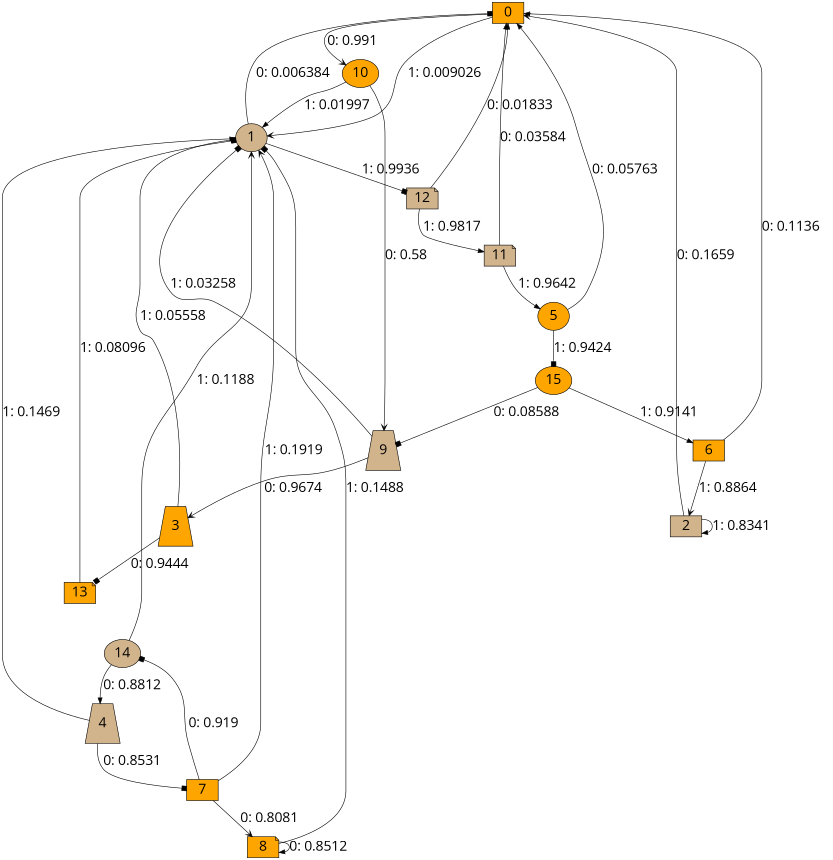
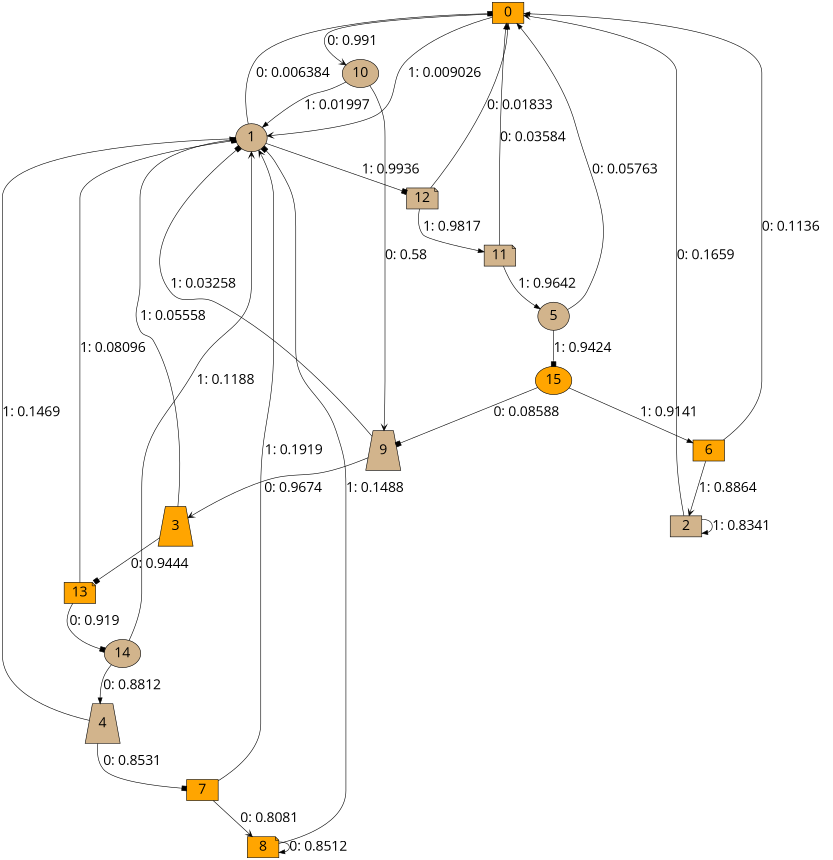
(360, 74) -> (360, 74)
(554, 316) -> (554, 316)
(185, 712) -> (72, 633)
